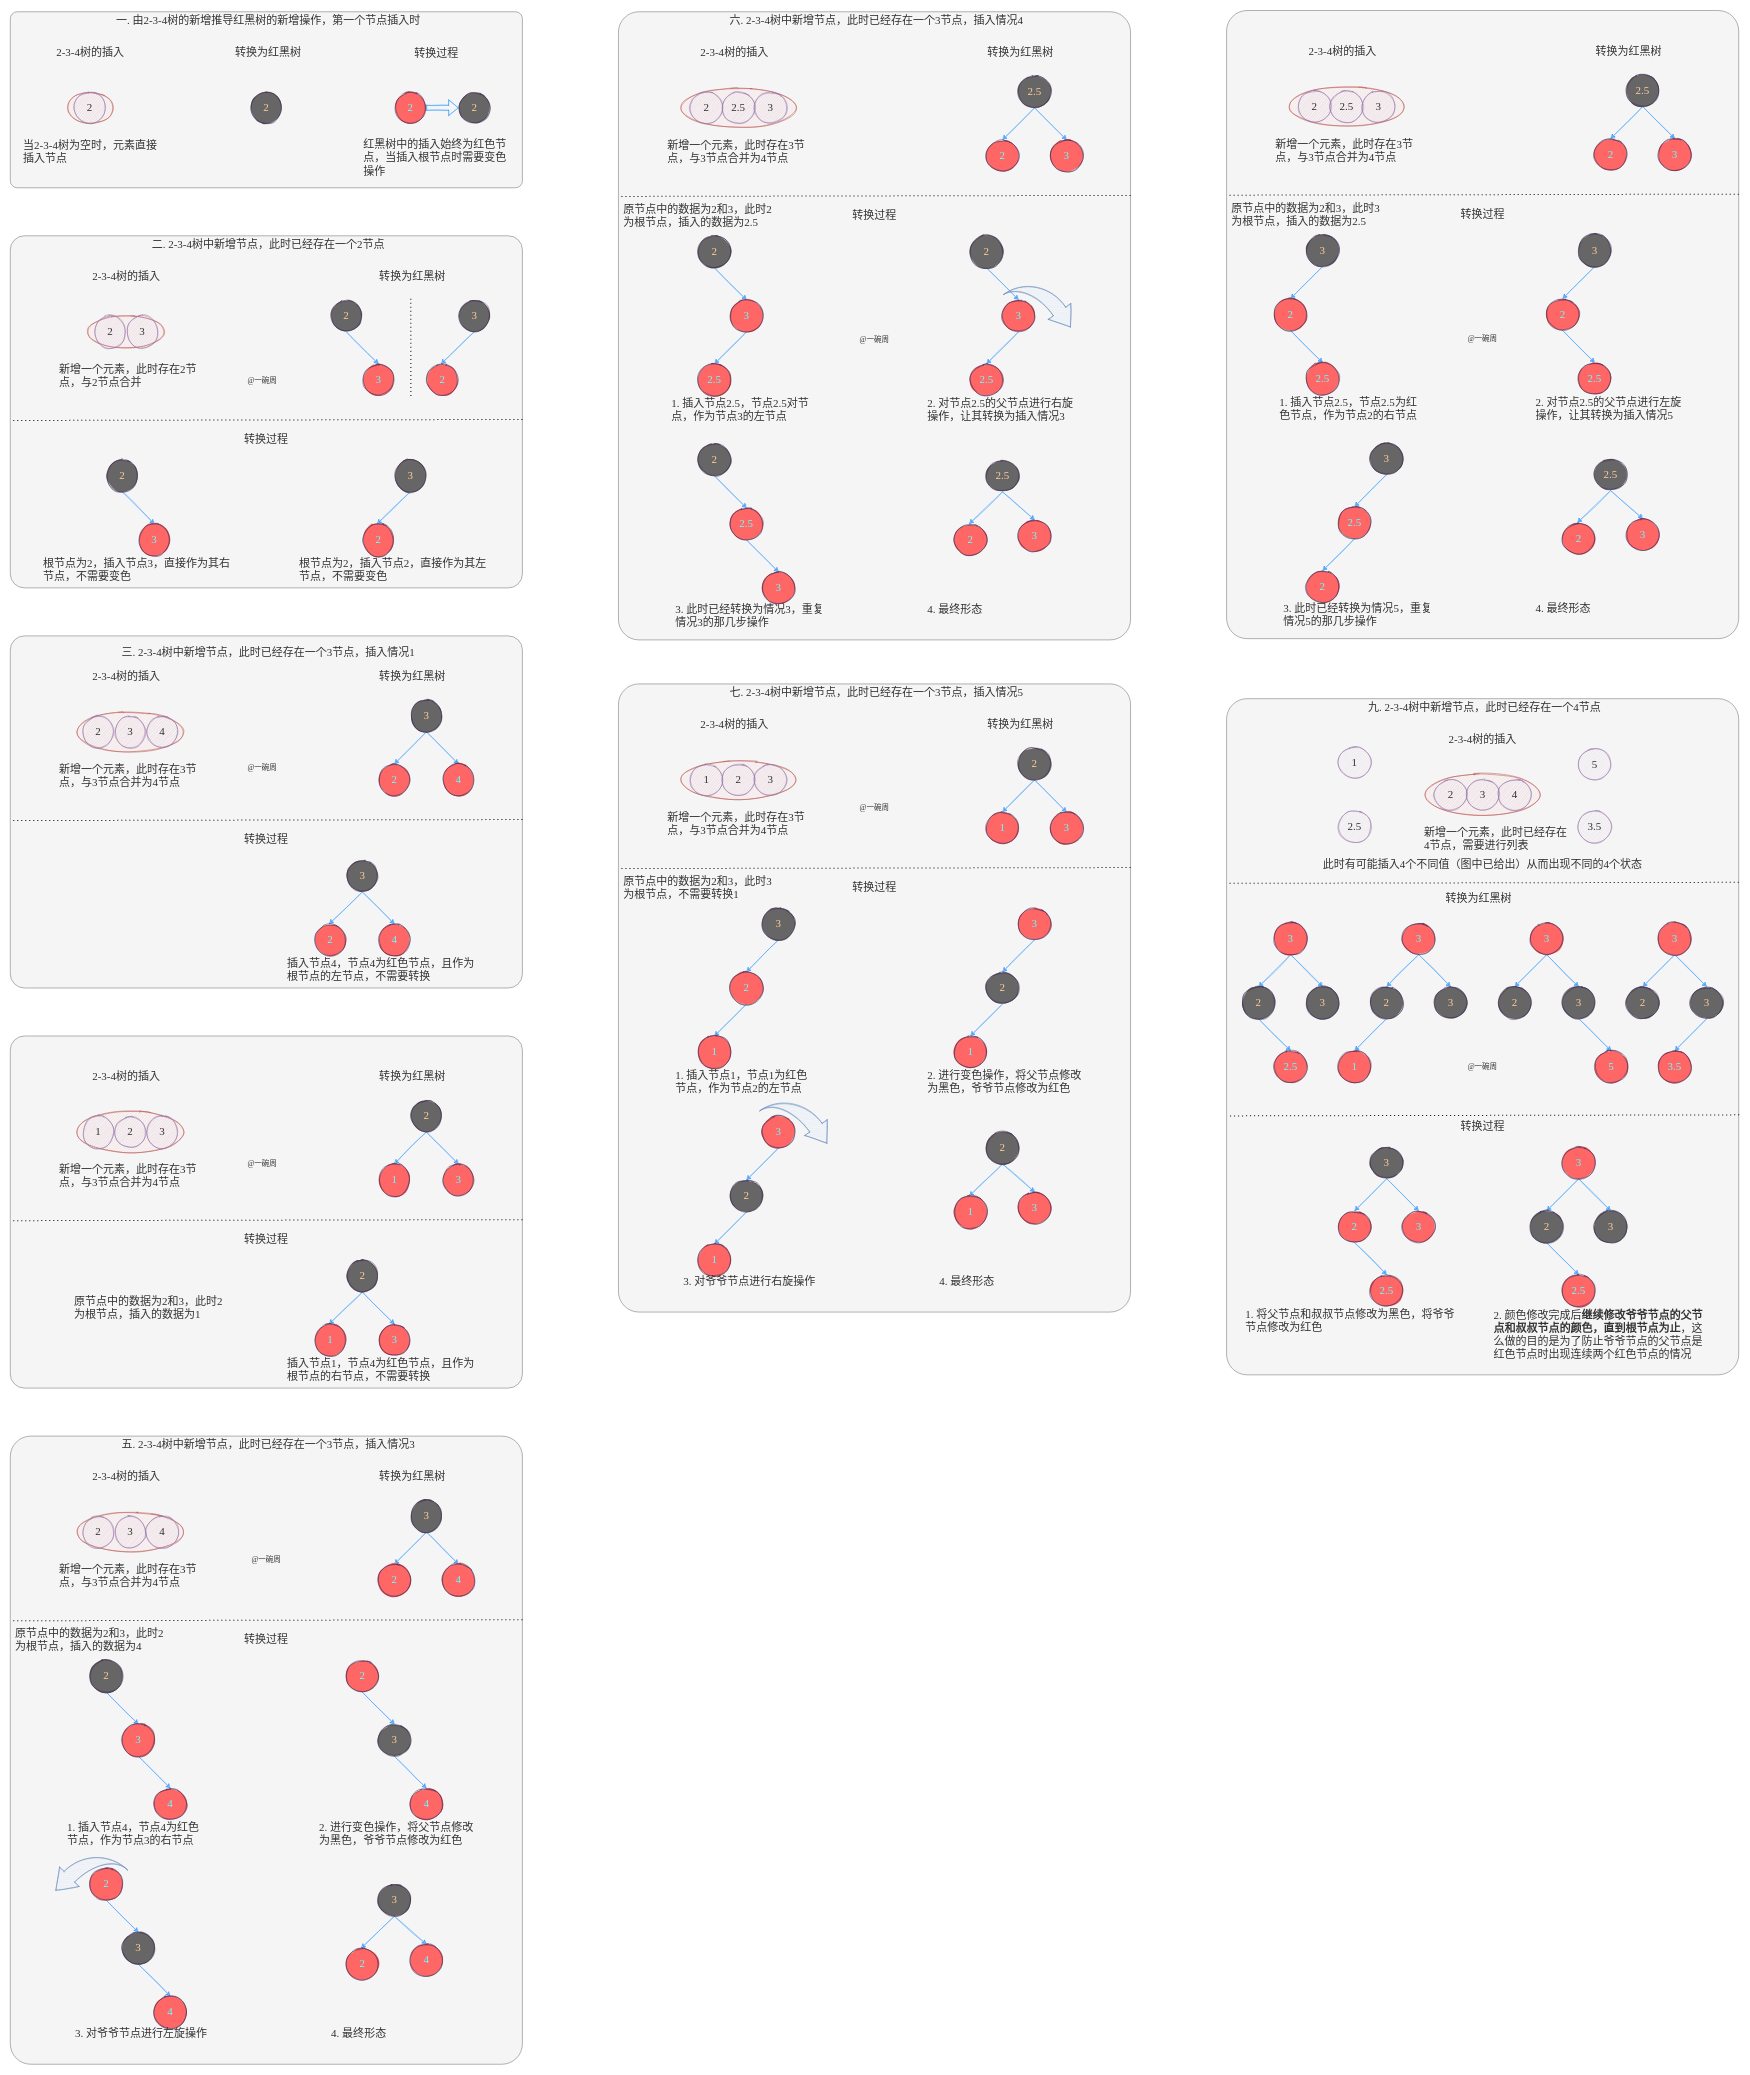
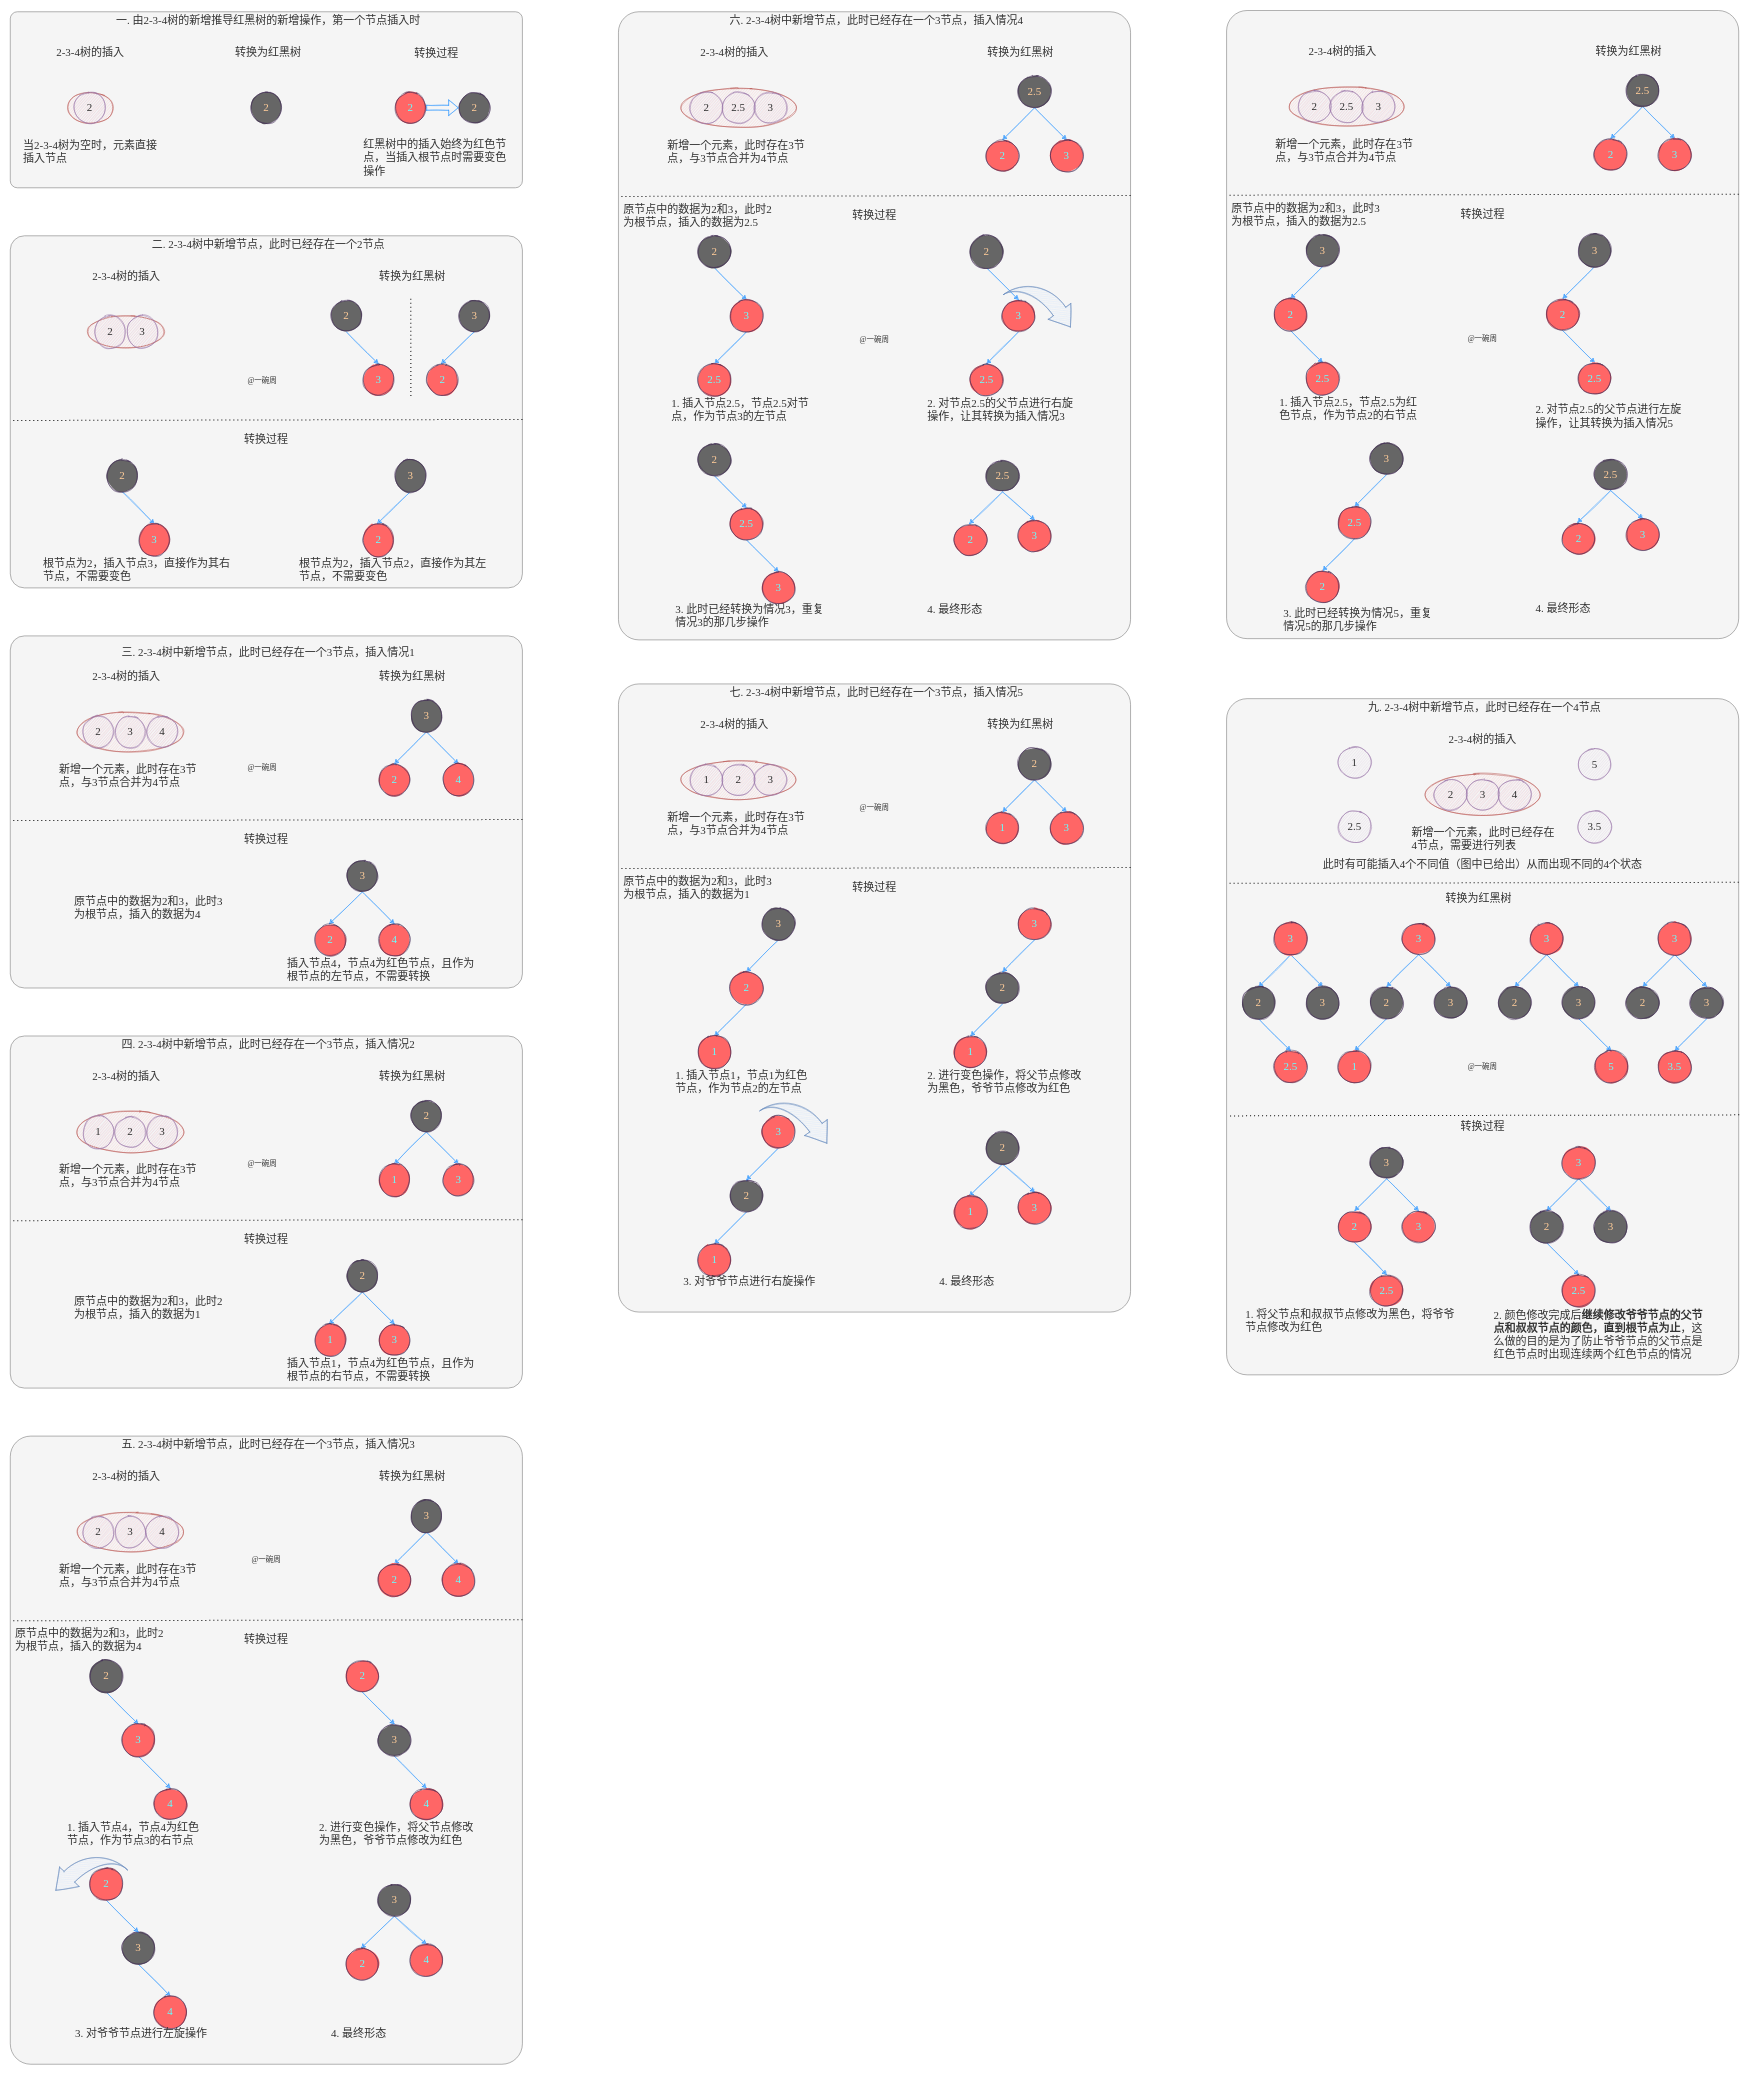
(130, 376) -> none
(1612, 409) -> (1612, 416)
(1358, 615) -> (1358, 620)
(1495, 839) -> (1482, 839)
(703, 888) -> (703, 888)
none -> (153, 908)
none -> (268, 1045)
